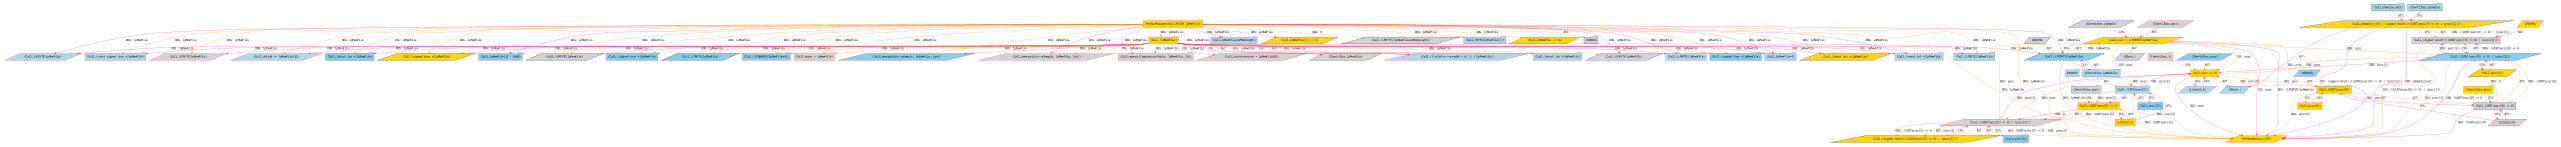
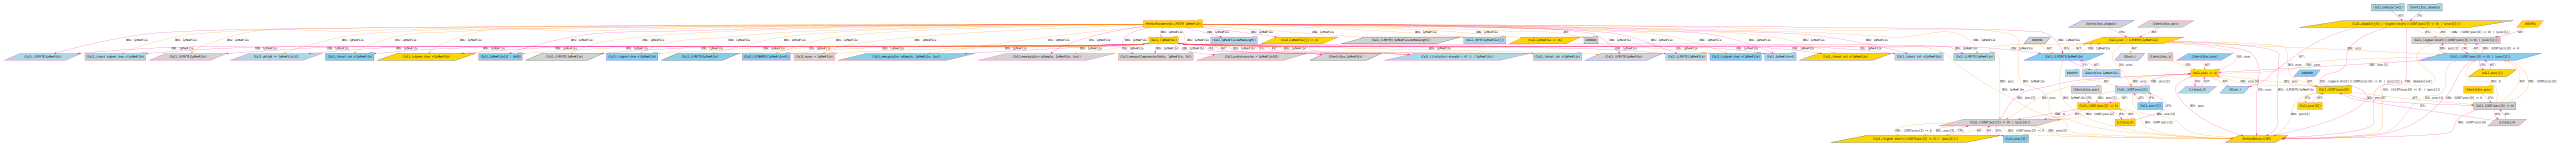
(1317, 32) -> (1323, 32)
(2257, 139) -> (2257, 139)
